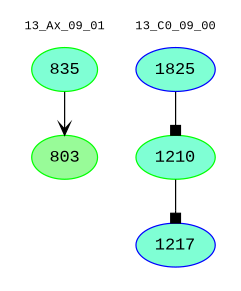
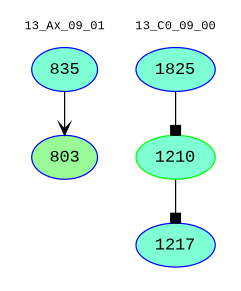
(65, 70) -> (65, 70)
(65, 157) -> (65, 157)
